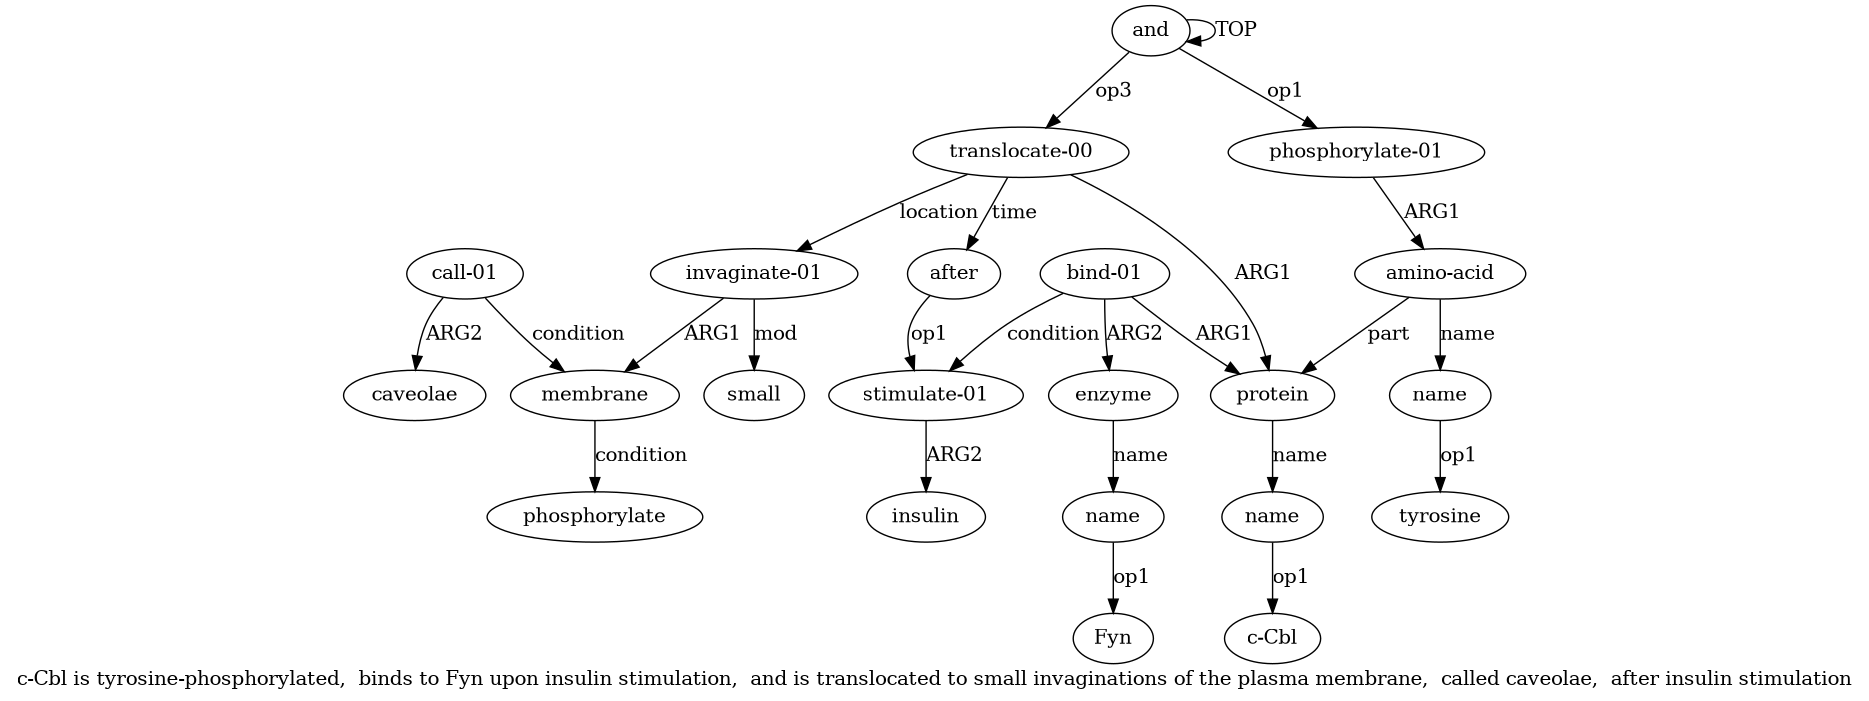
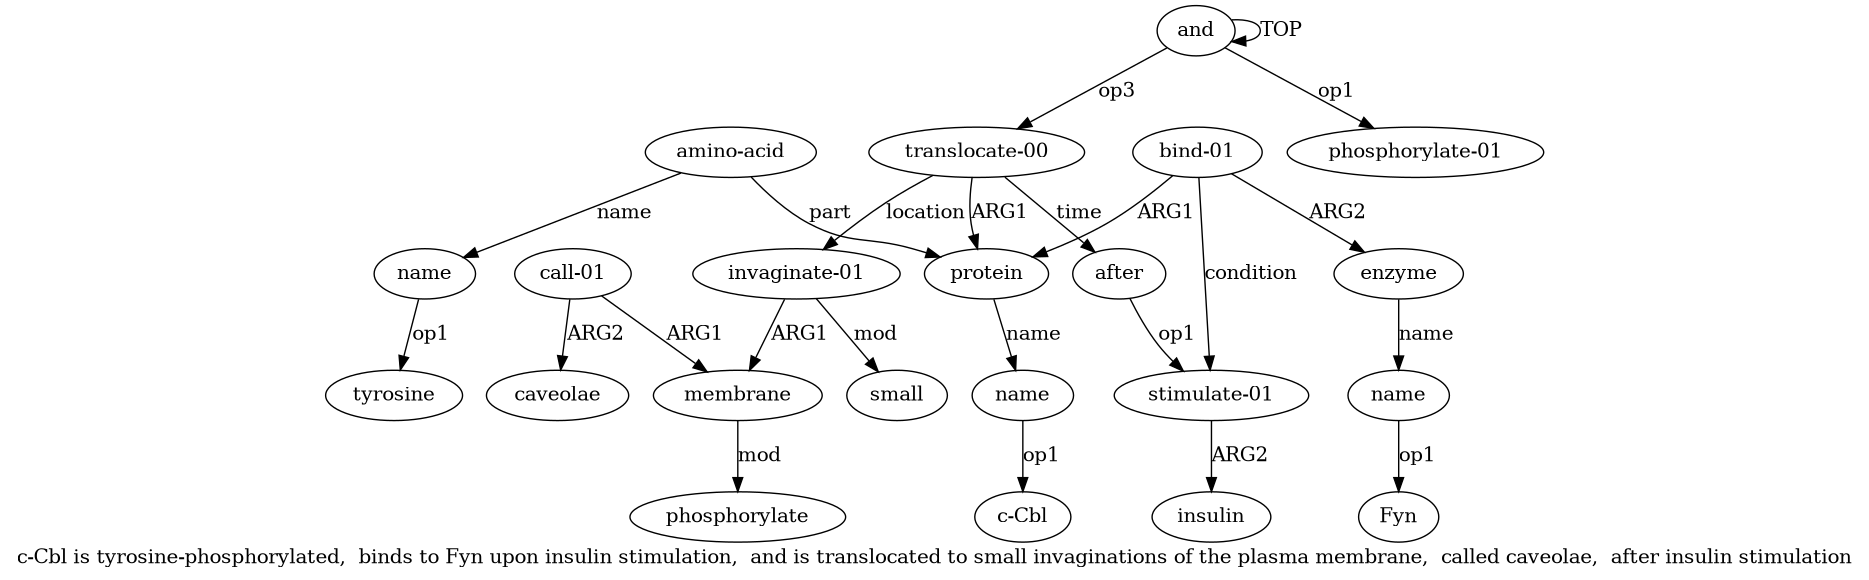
(1394, 207) -> none
(579, 335) -> (695, 335)
(642, 456) -> (759, 456)
